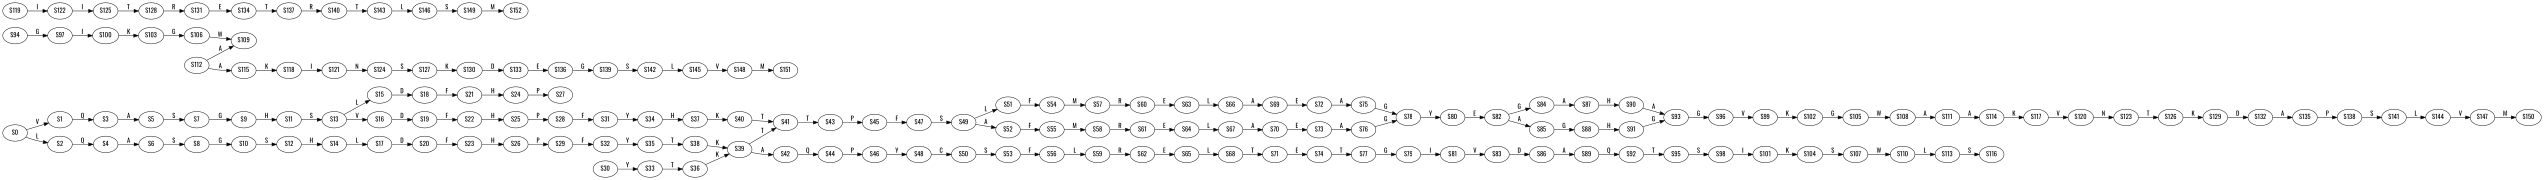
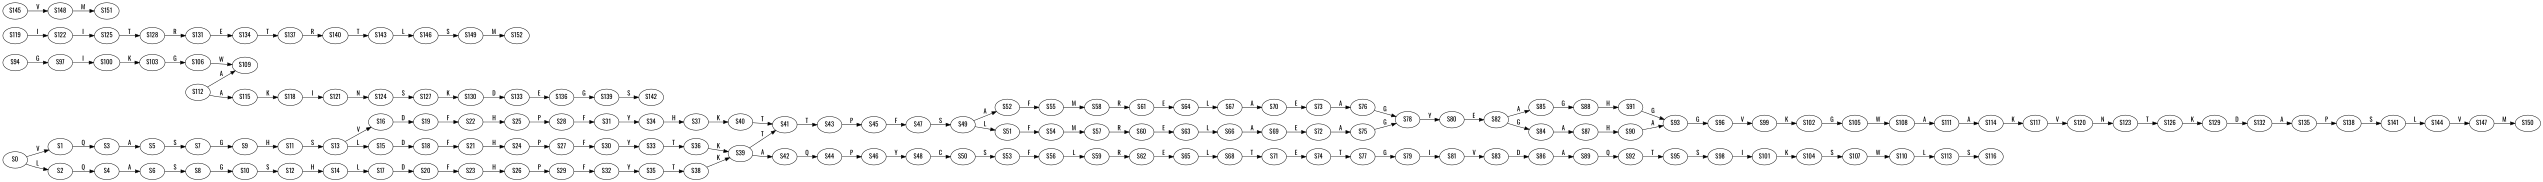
(670, 70) -> none
none -> (582, 147)
